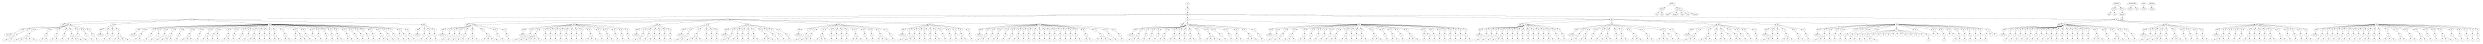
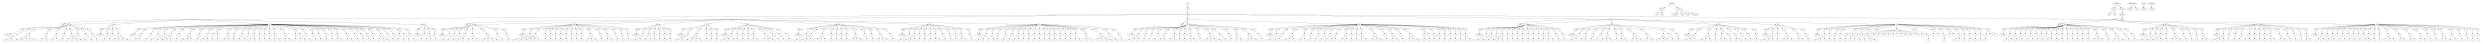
(1668, 14) -> none
